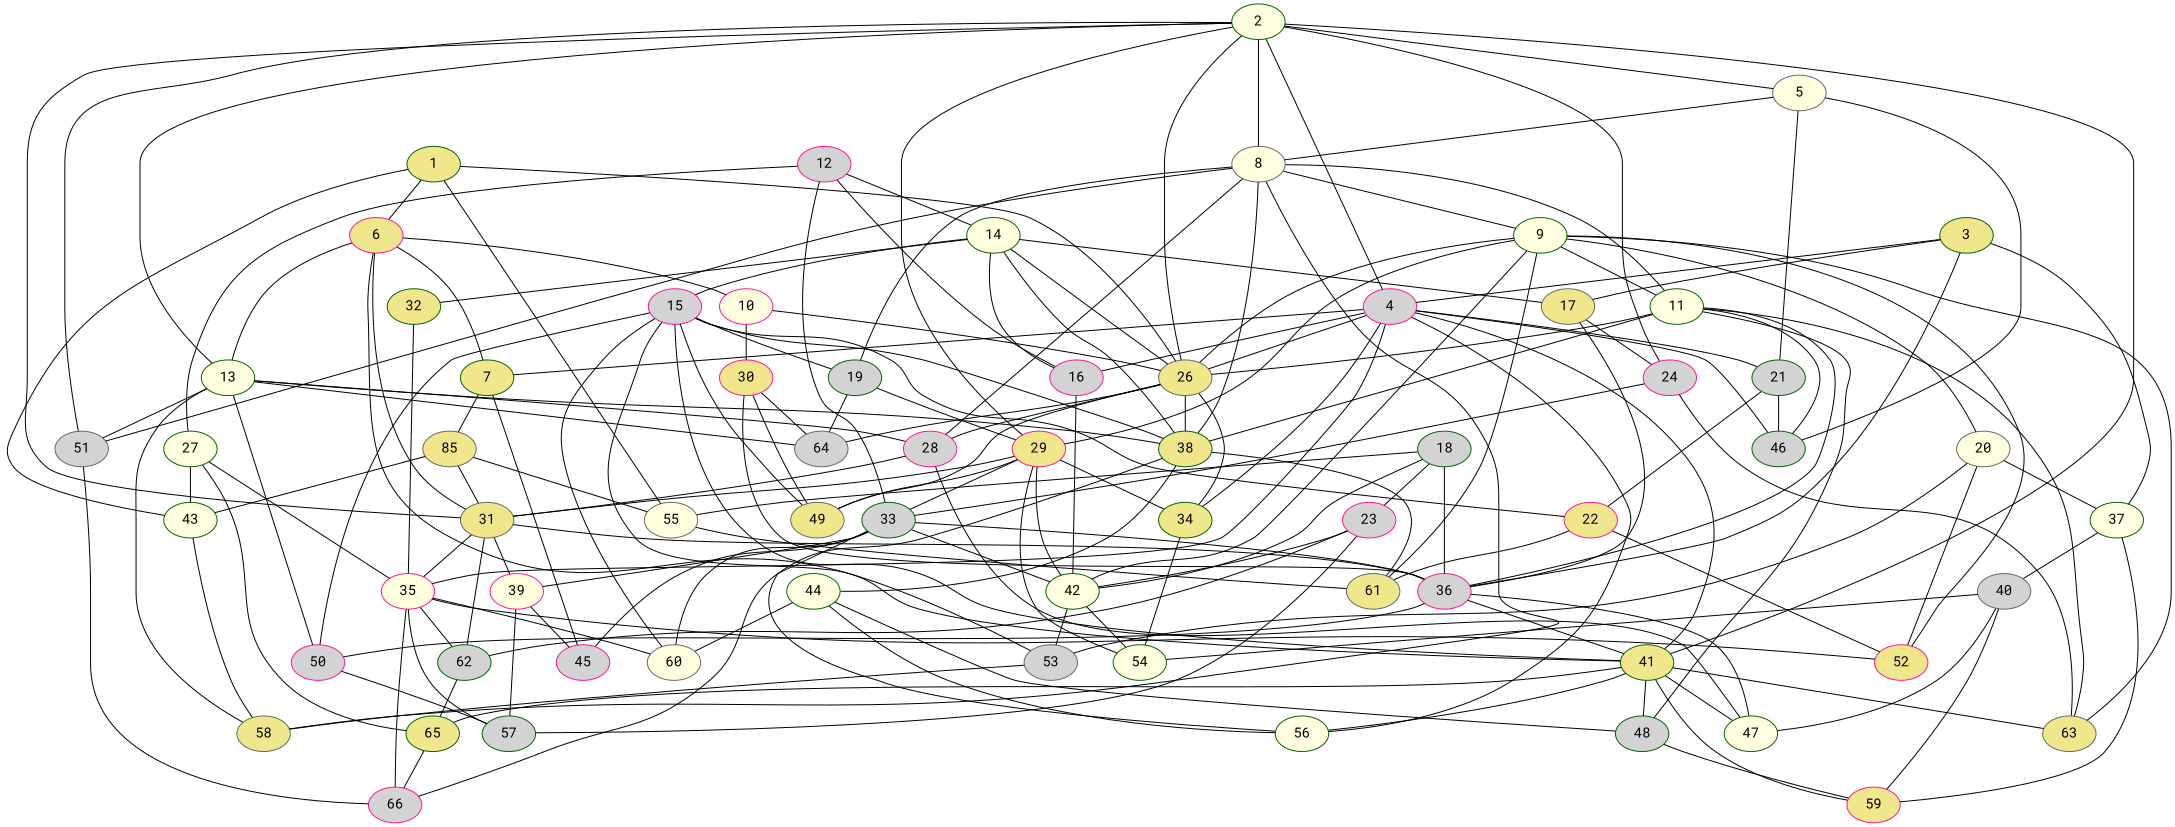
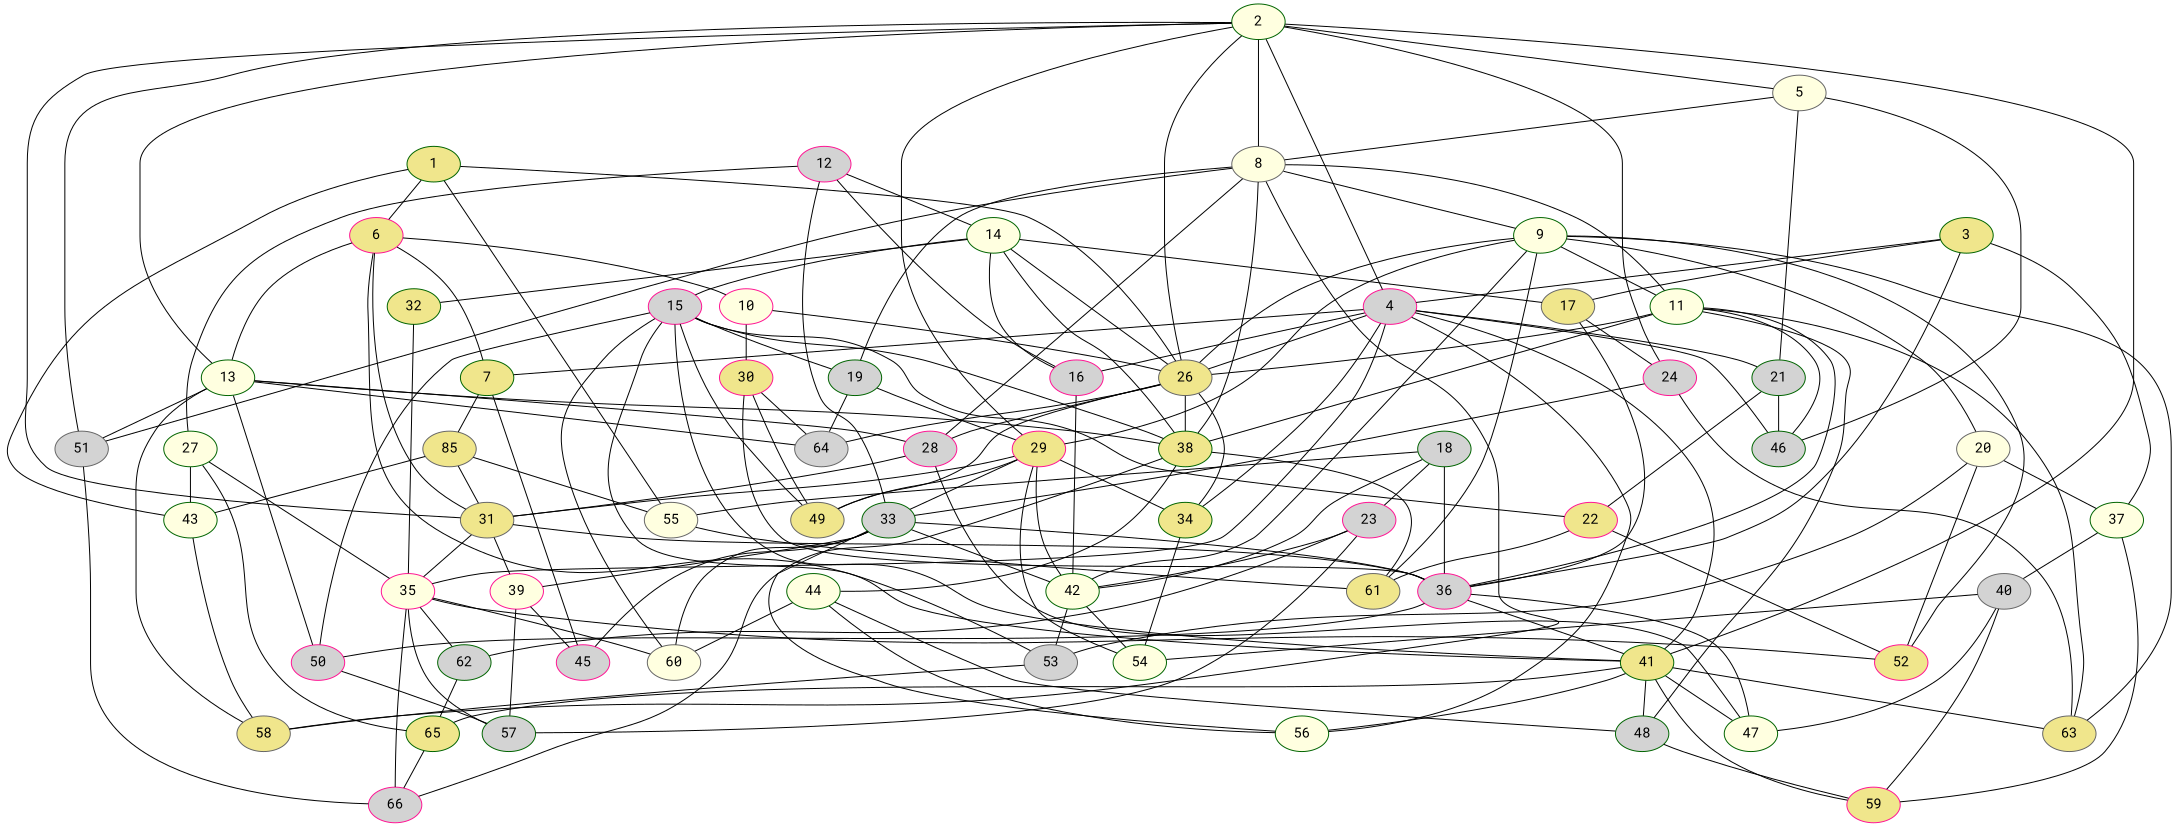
(476, 591) -> none
